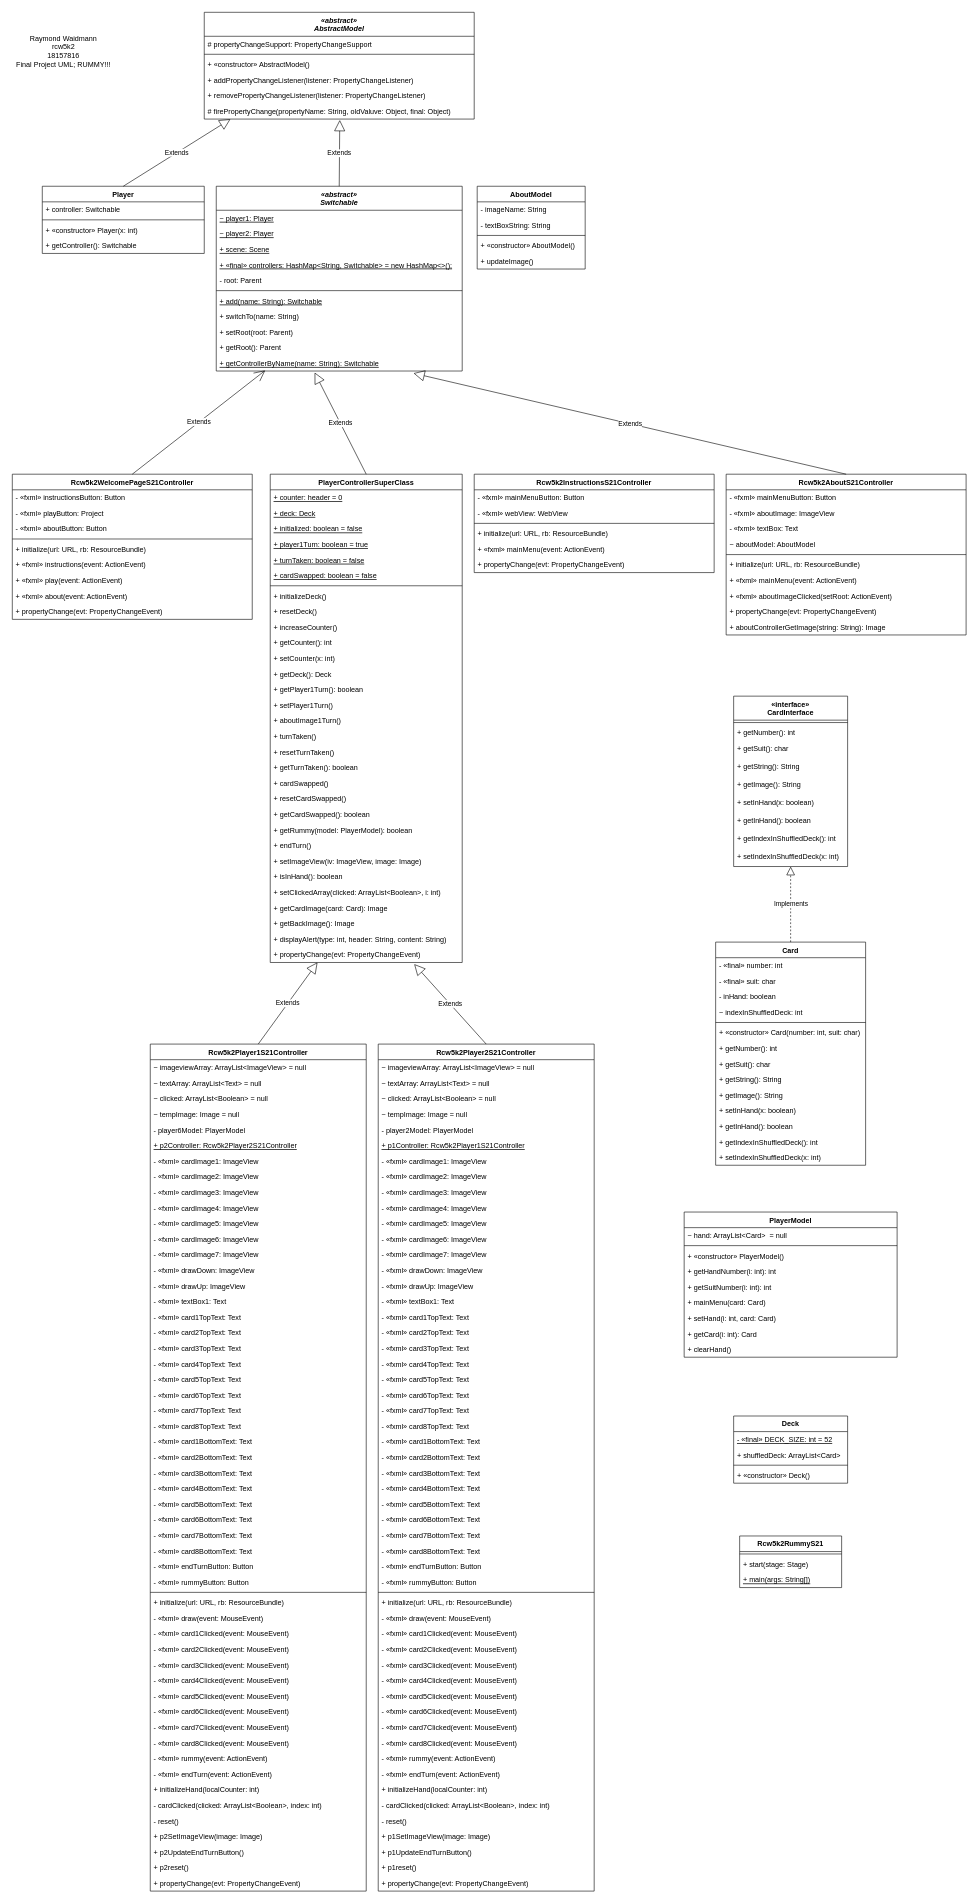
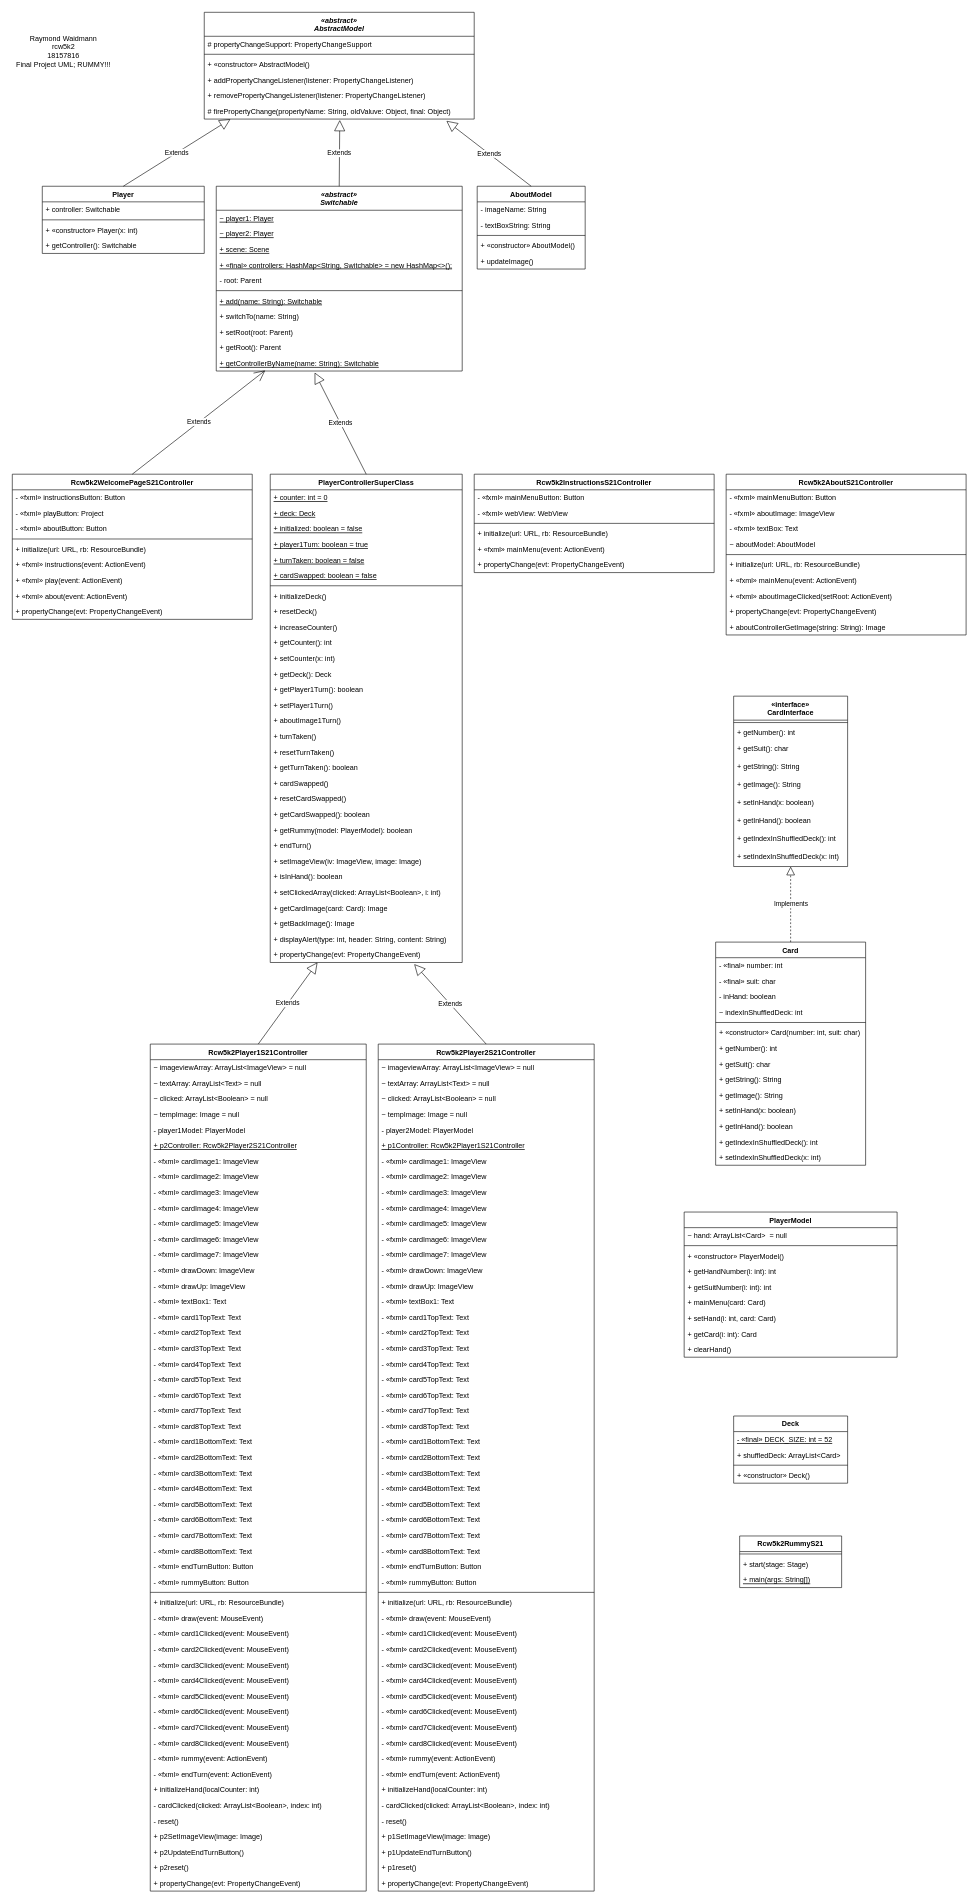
none -> (492, 156)
(632, 424) -> none
(311, 498) -> (304, 498)
(201, 1130) -> (201, 1130)
